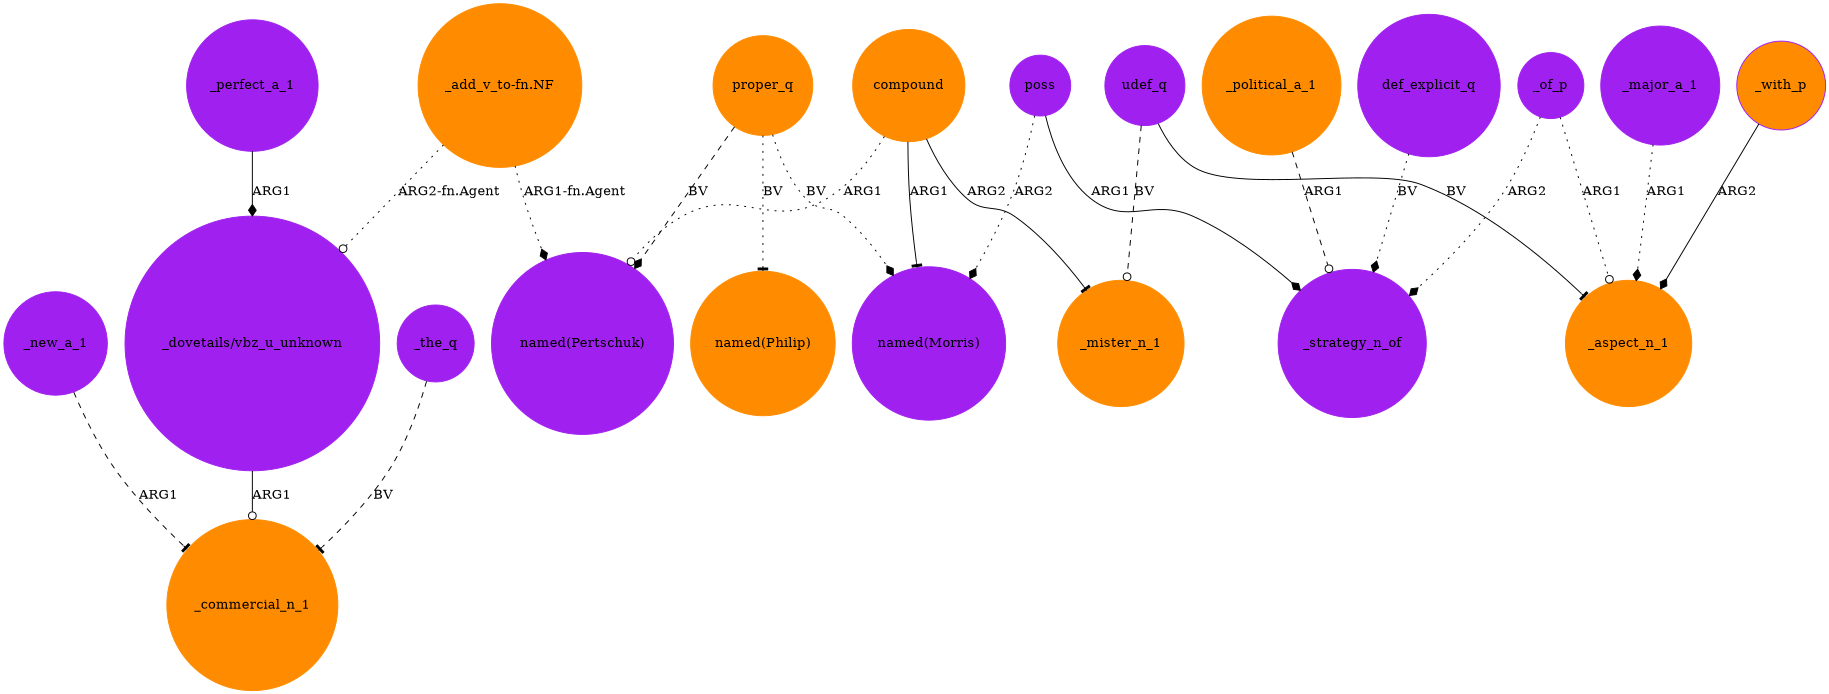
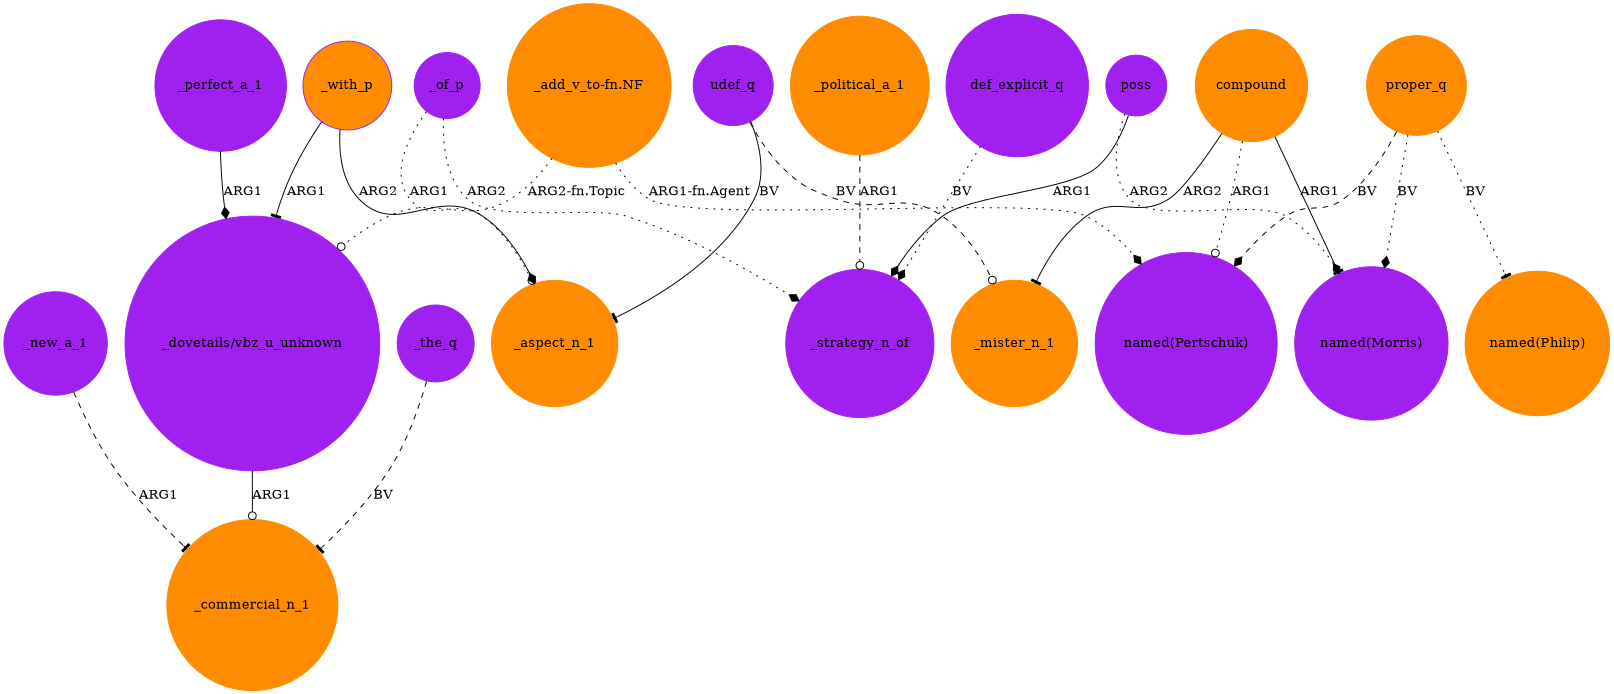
(1660, 86) -> none
none -> (296, 166)
(449, 192) -> (577, 192)
